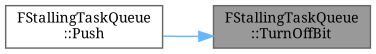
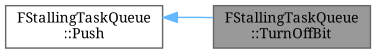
(181, 36) -> (195, 17)
